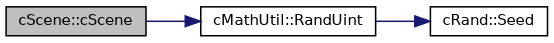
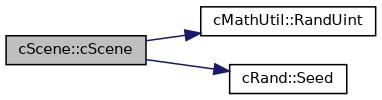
(395, 21) -> (180, 64)
